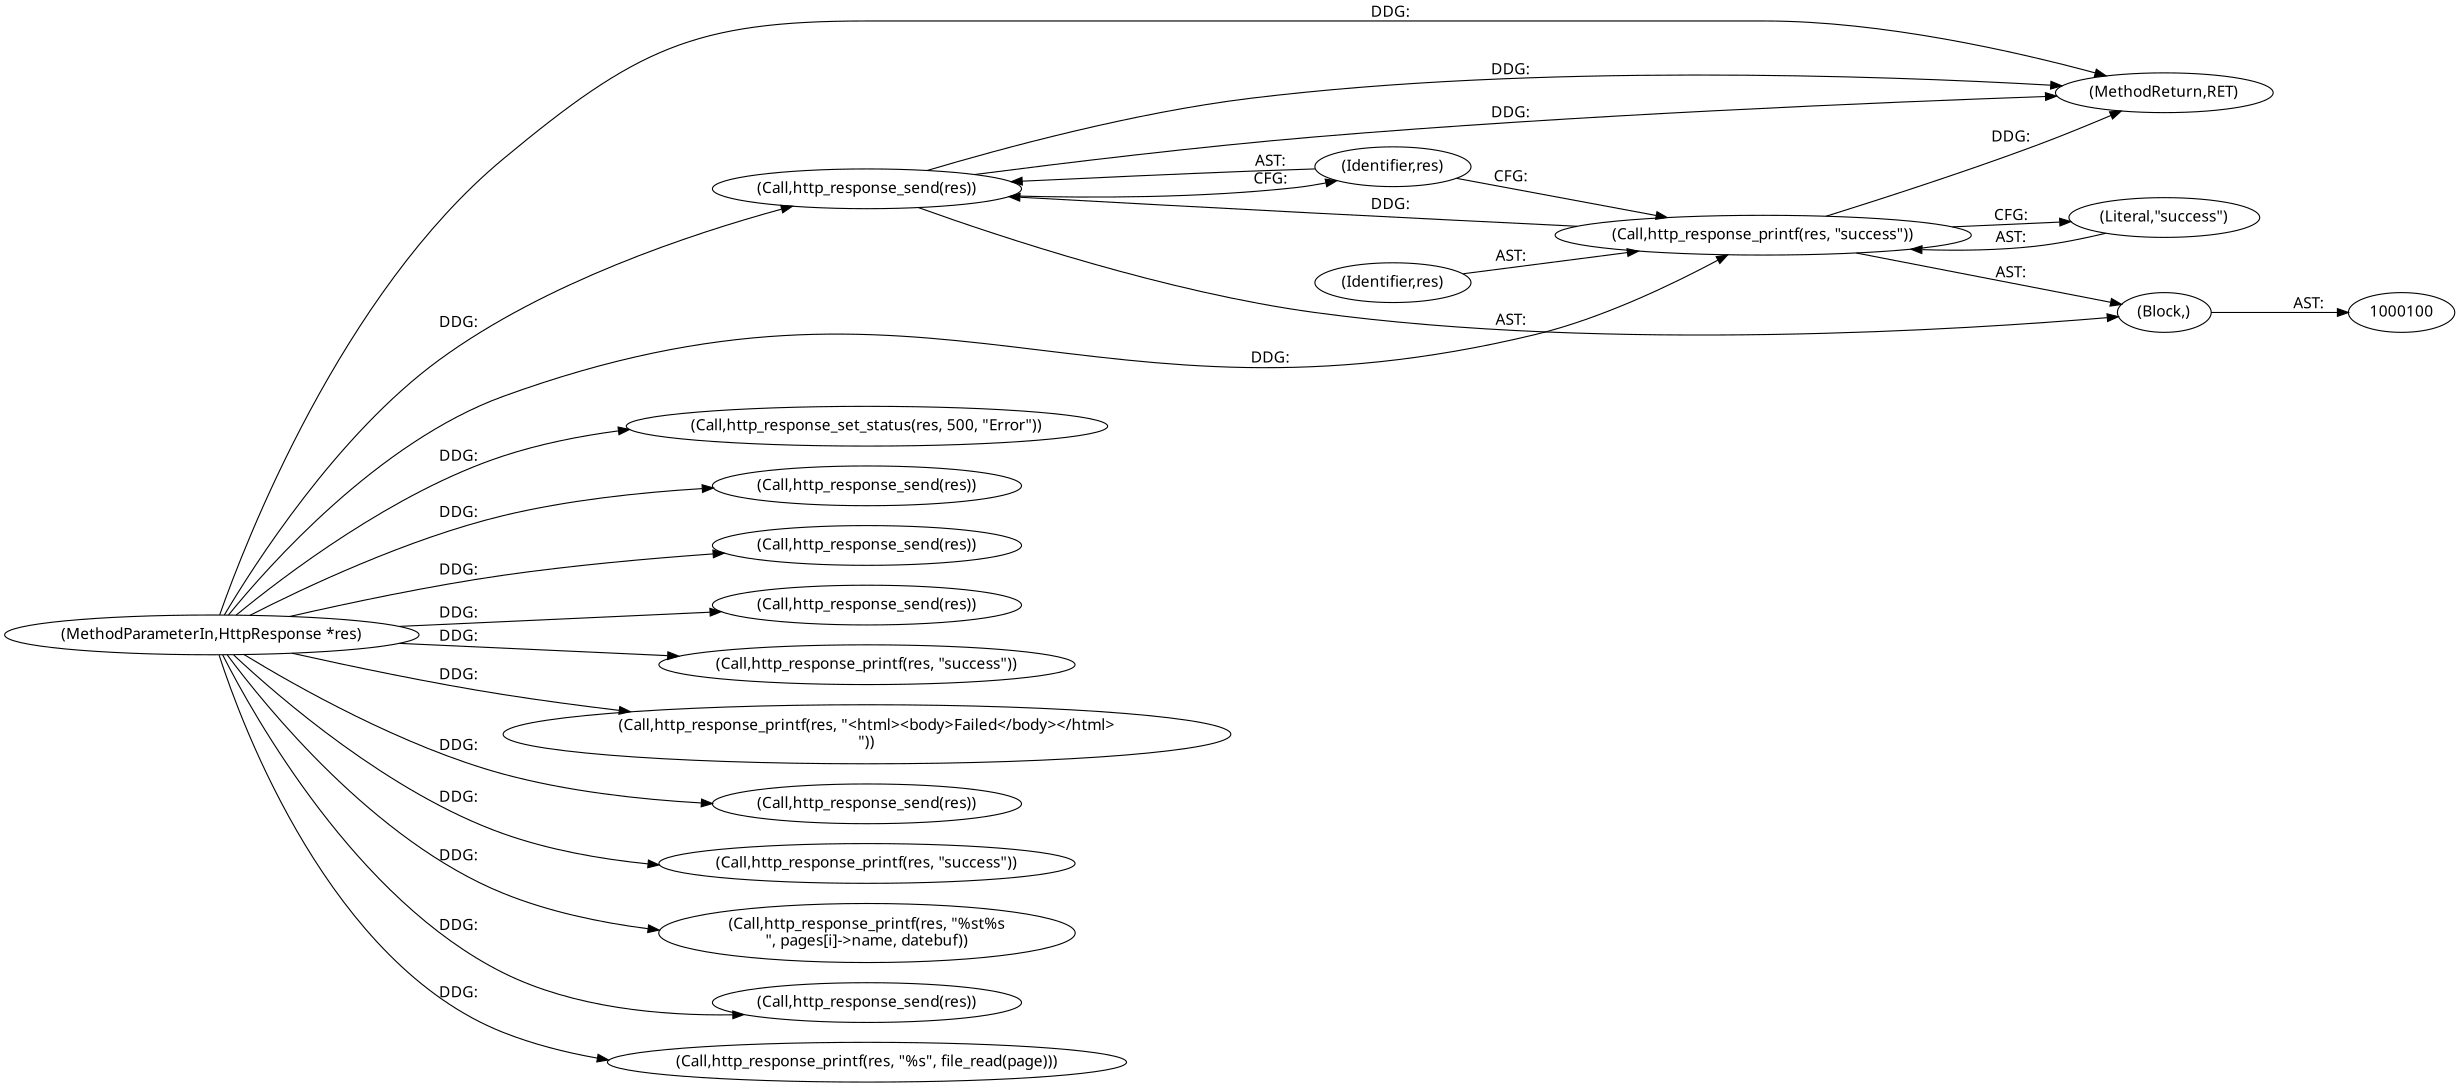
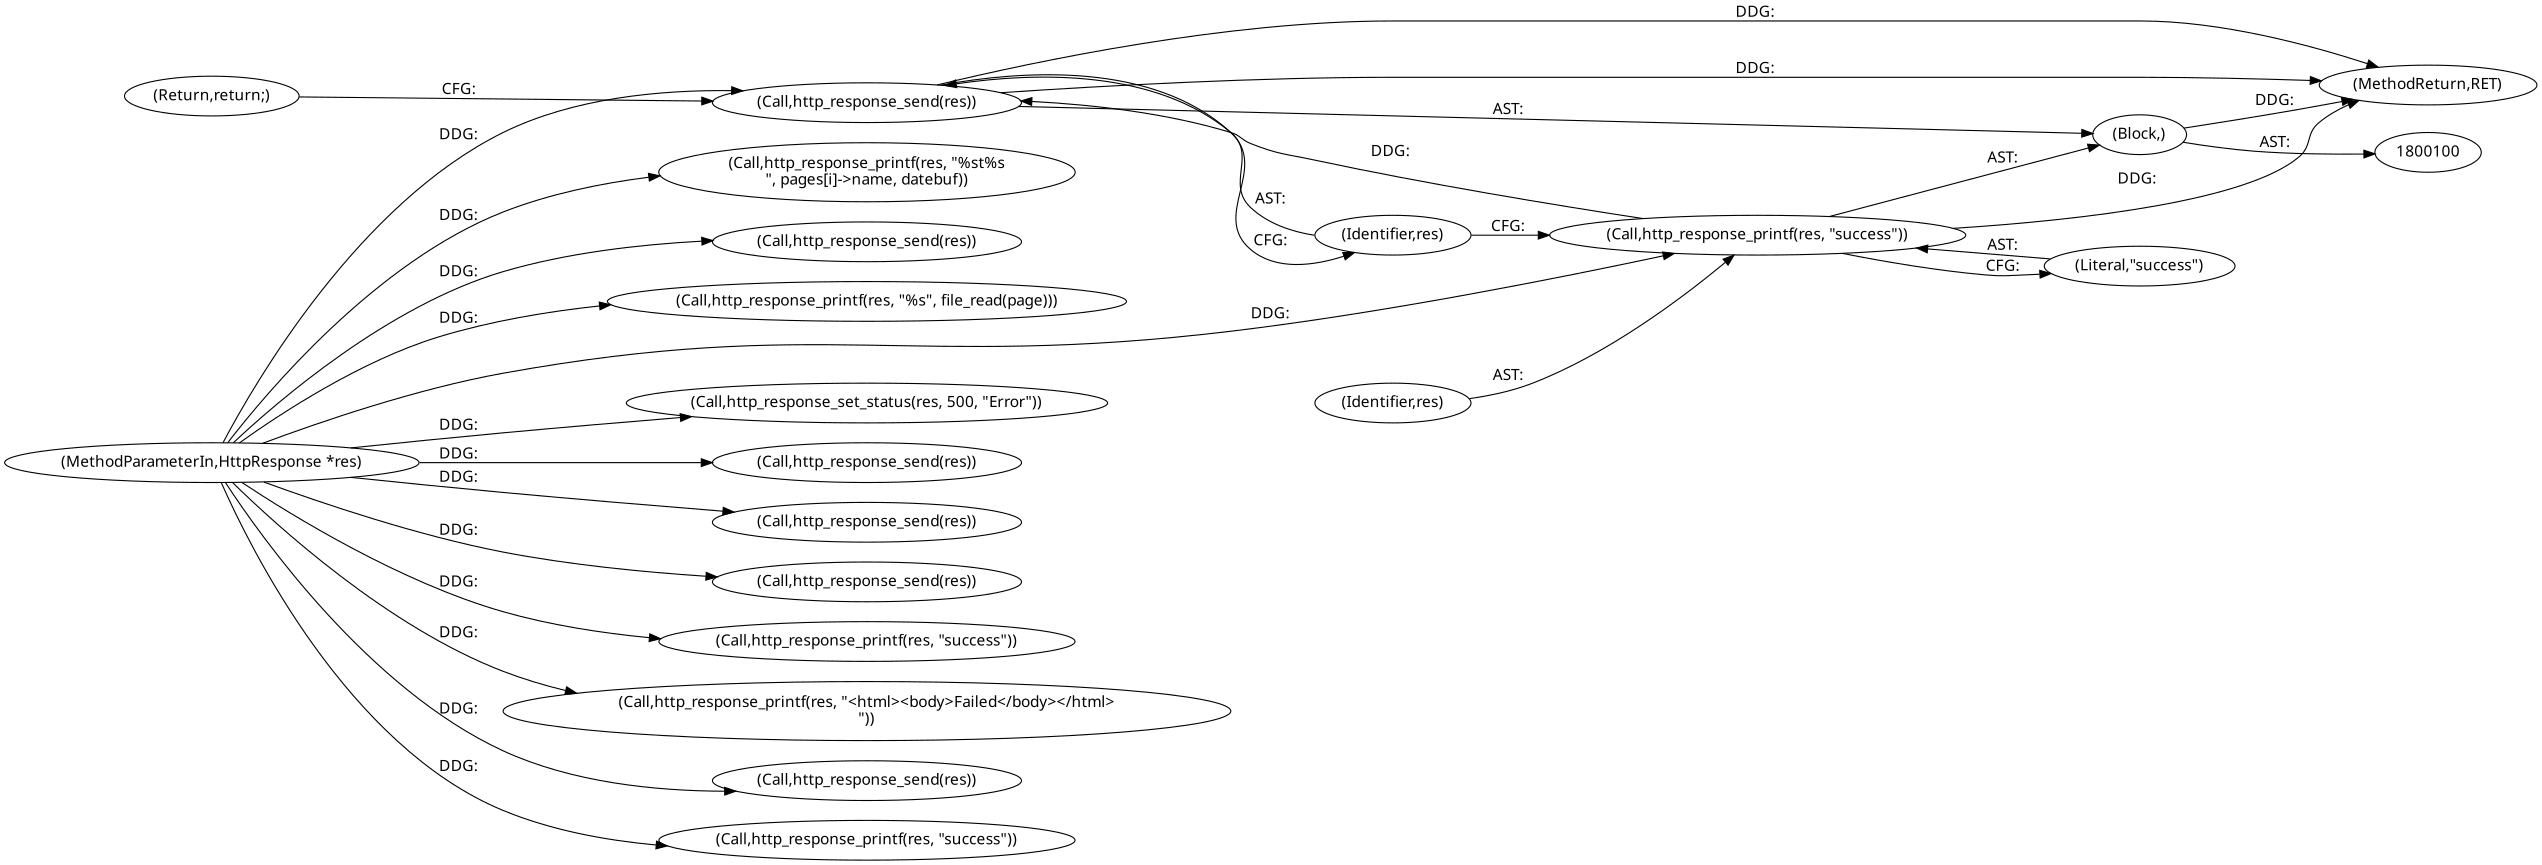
(1012, 21) -> (2263, 115)
none -> (212, 96)
(2402, 312) -> (2428, 152)
